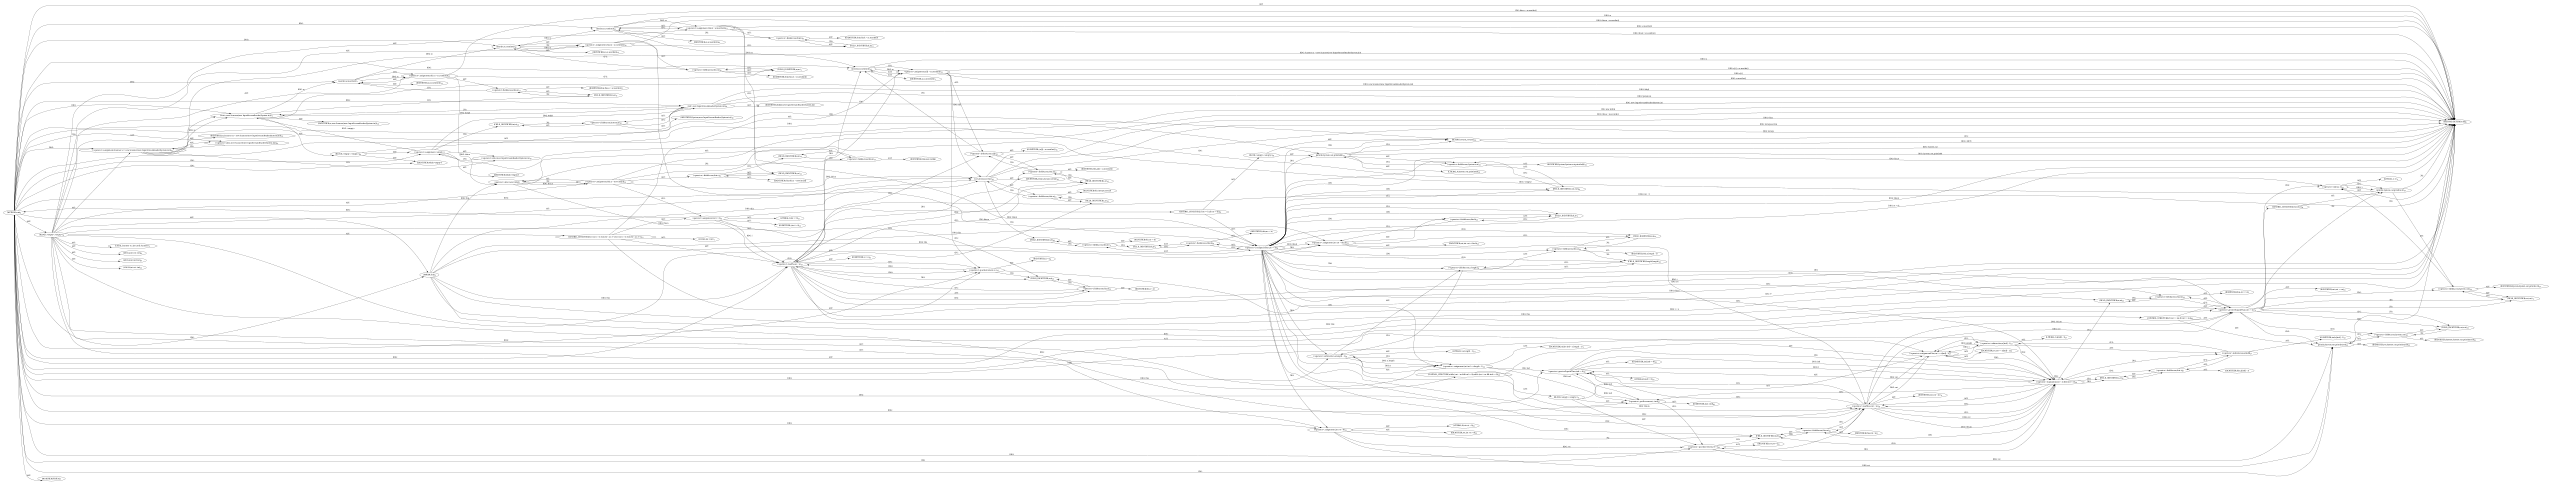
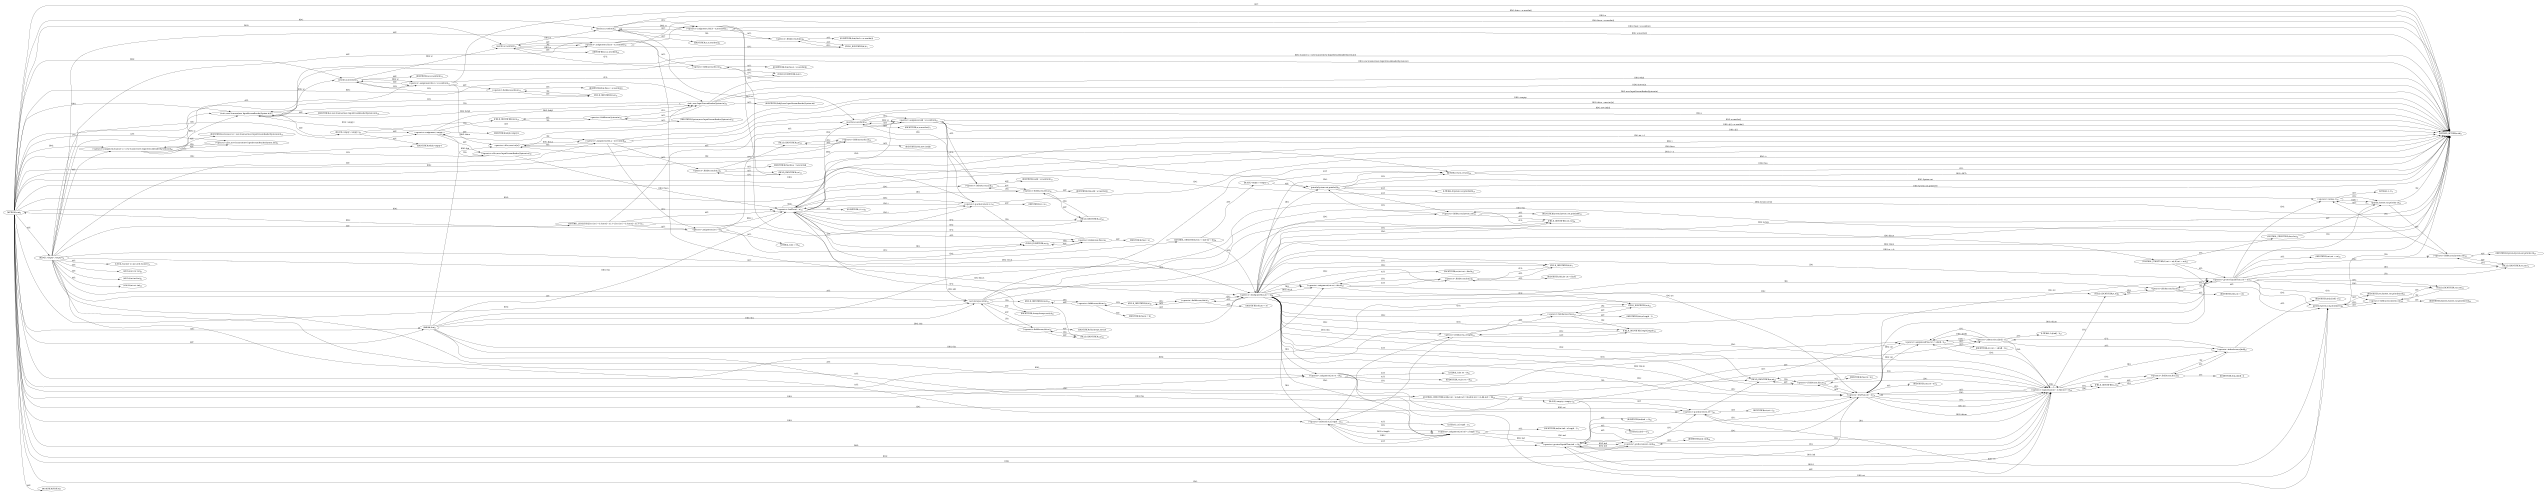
(801, 188) -> none
(644, 221) -> (645, 187)
(790, 226) -> none
(707, 239) -> none
none -> (1562, 277)
